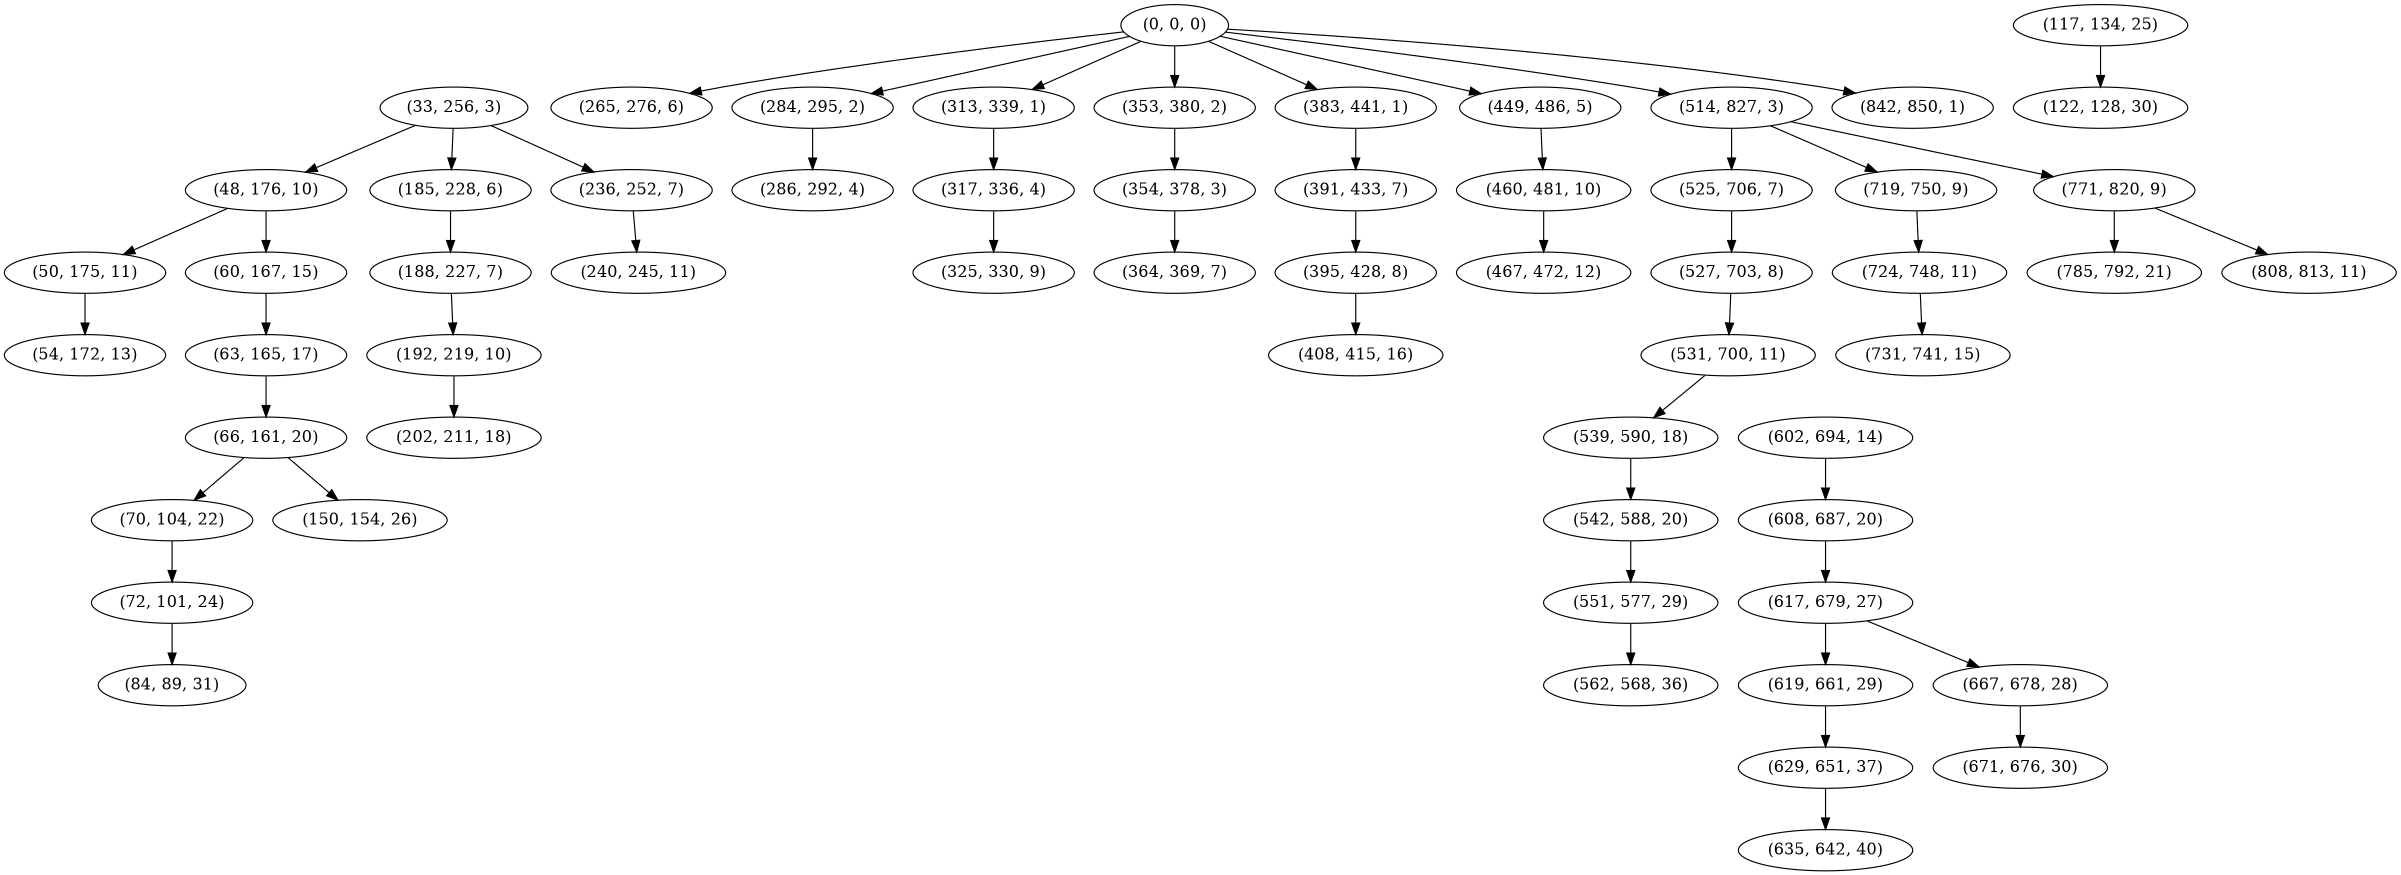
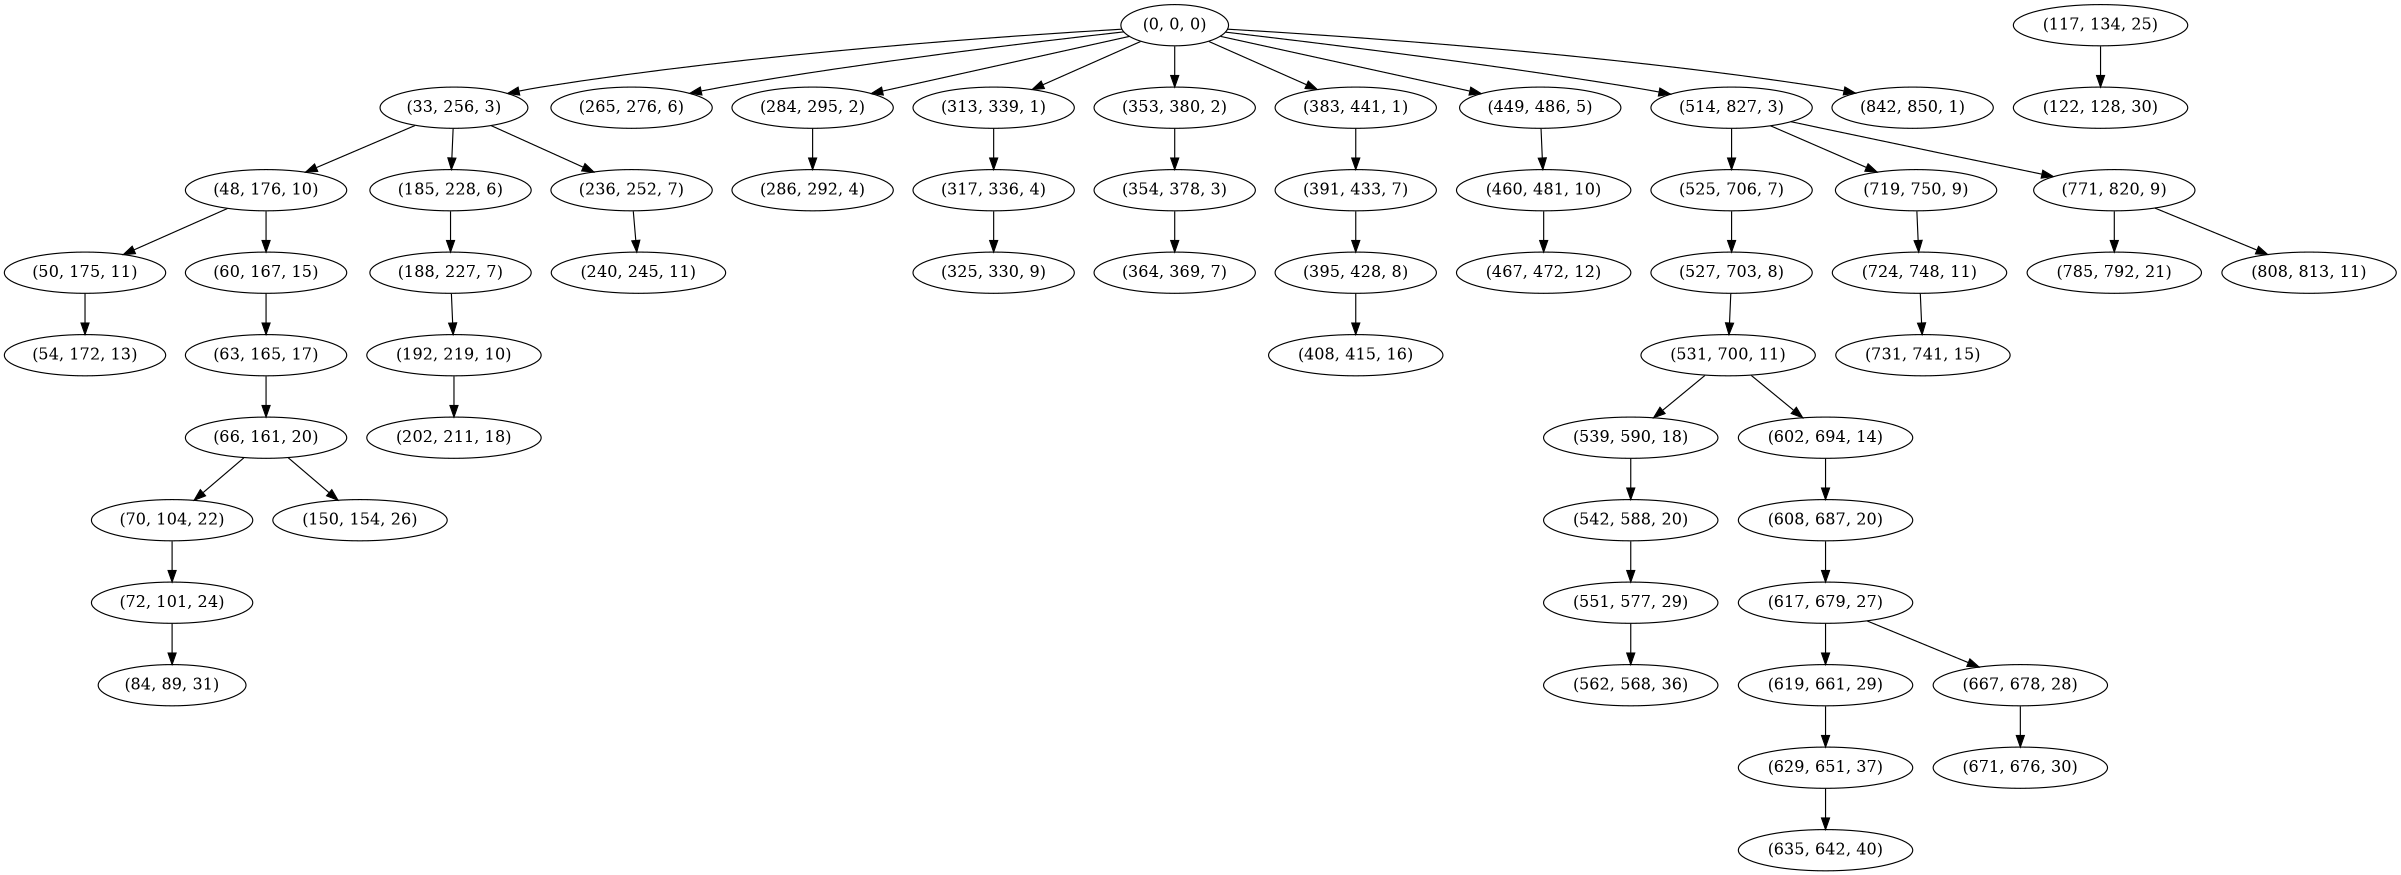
none -> (820, 53)
none -> (1772, 393)
